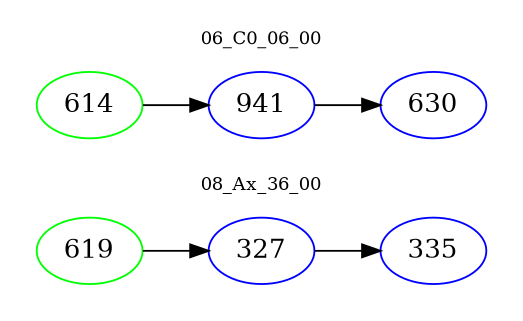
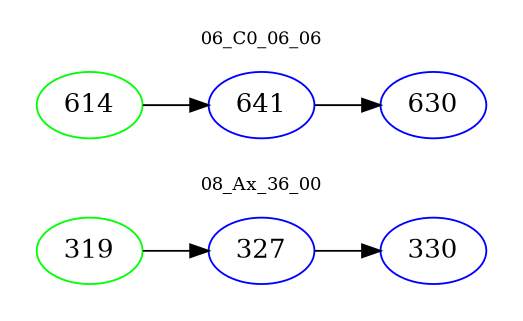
(262, 40) -> (262, 40)
(262, 105) -> (262, 105)
(90, 251) -> (90, 251)
(433, 251) -> (433, 251)
